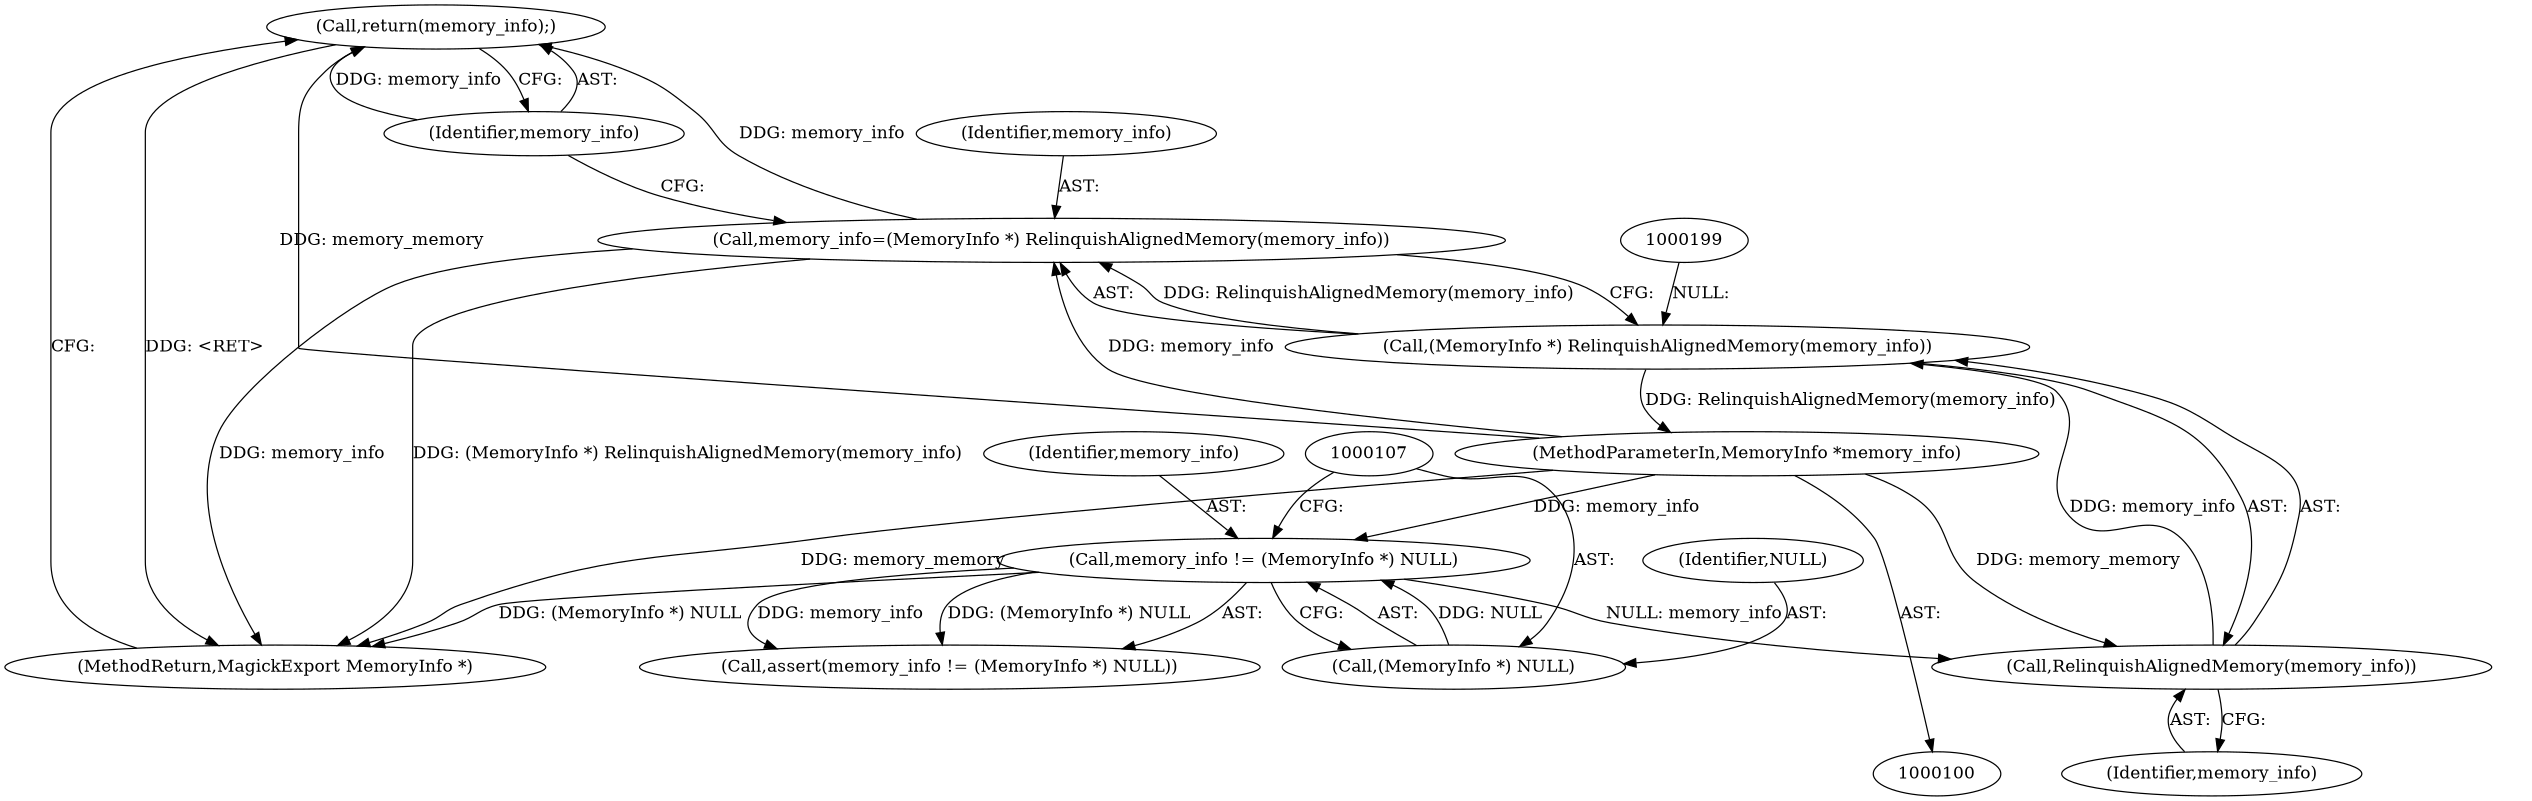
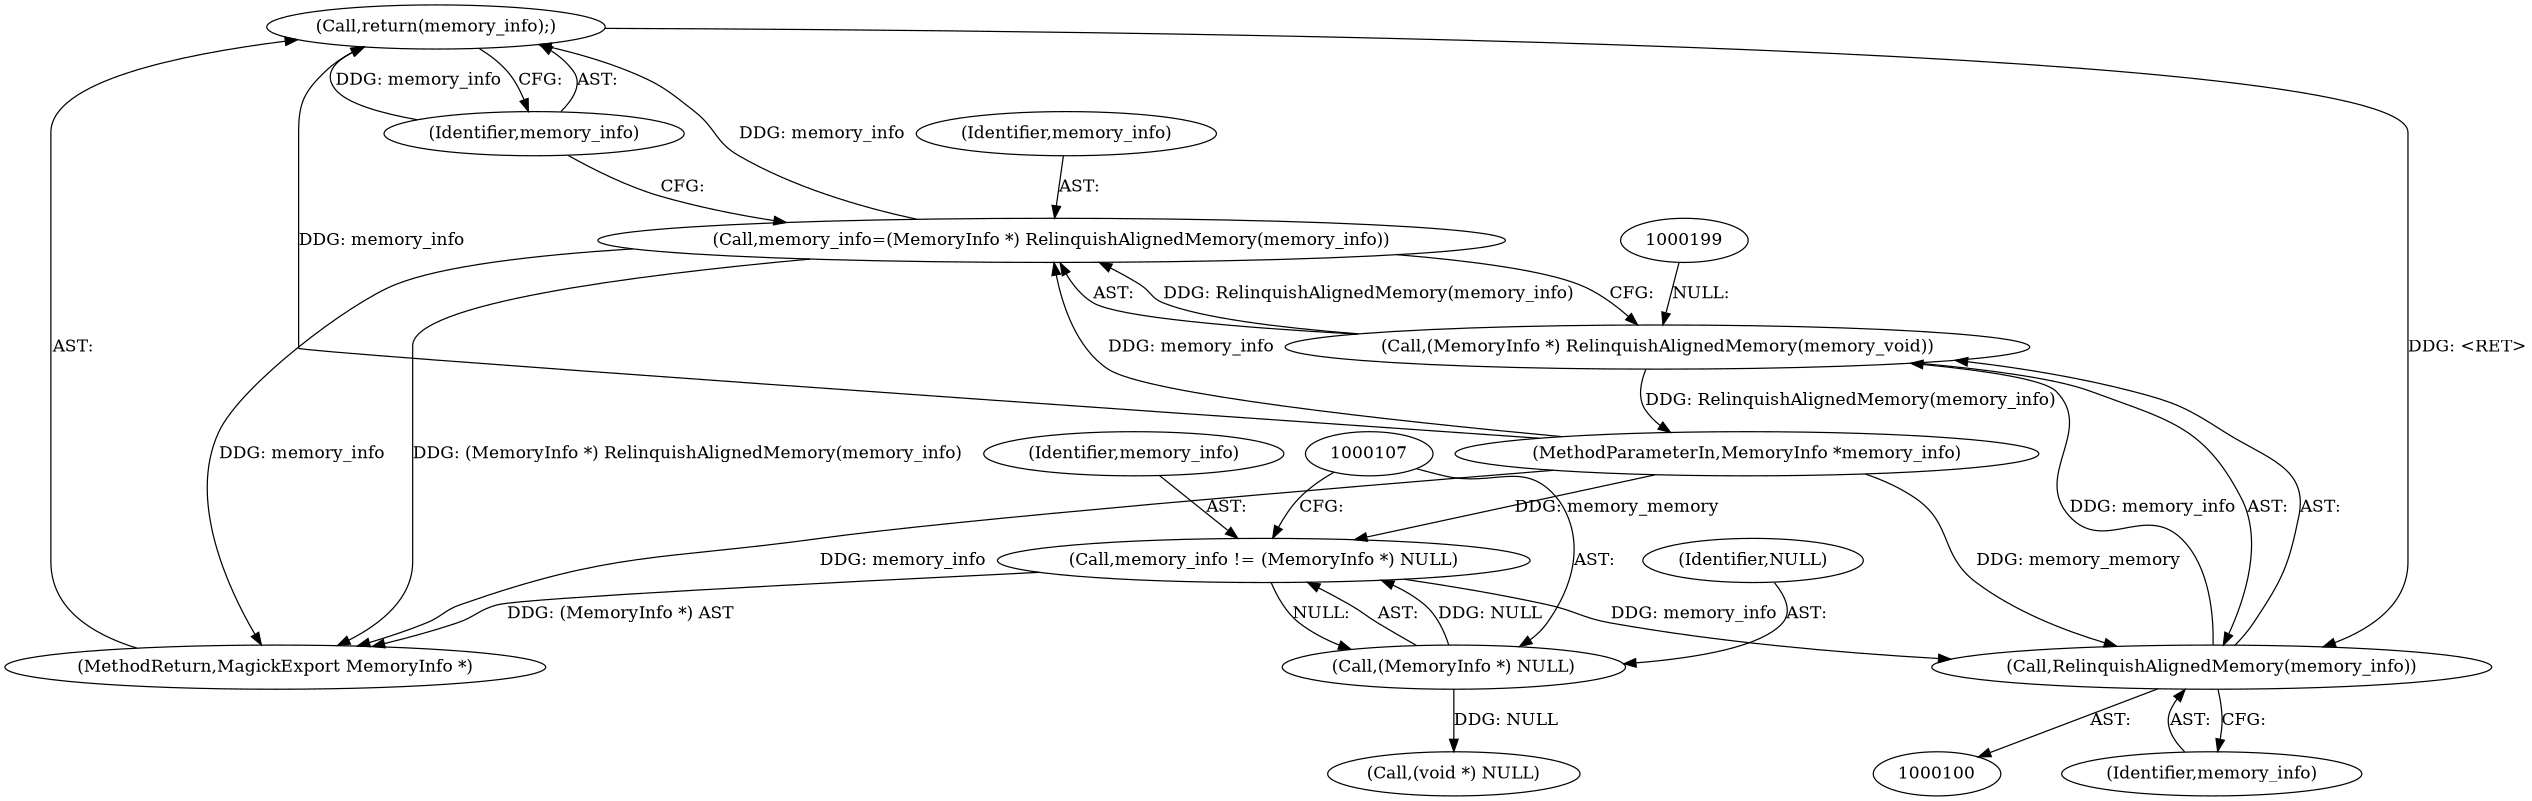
(382, 240) -> (382, 240)
(145, 290) -> (1784, 52)
(76, 347) -> (76, 347)
(1657, 347) -> (1657, 347)
(1617, 507) -> (1617, 507)
(903, 560) -> (903, 560)
(1892, 589) -> (2074, 721)
(621, 614) -> (621, 614)
(1324, 614) -> (1324, 614)
(1694, 614) -> (1694, 614)
(950, 667) -> none
none -> (1454, 774)
